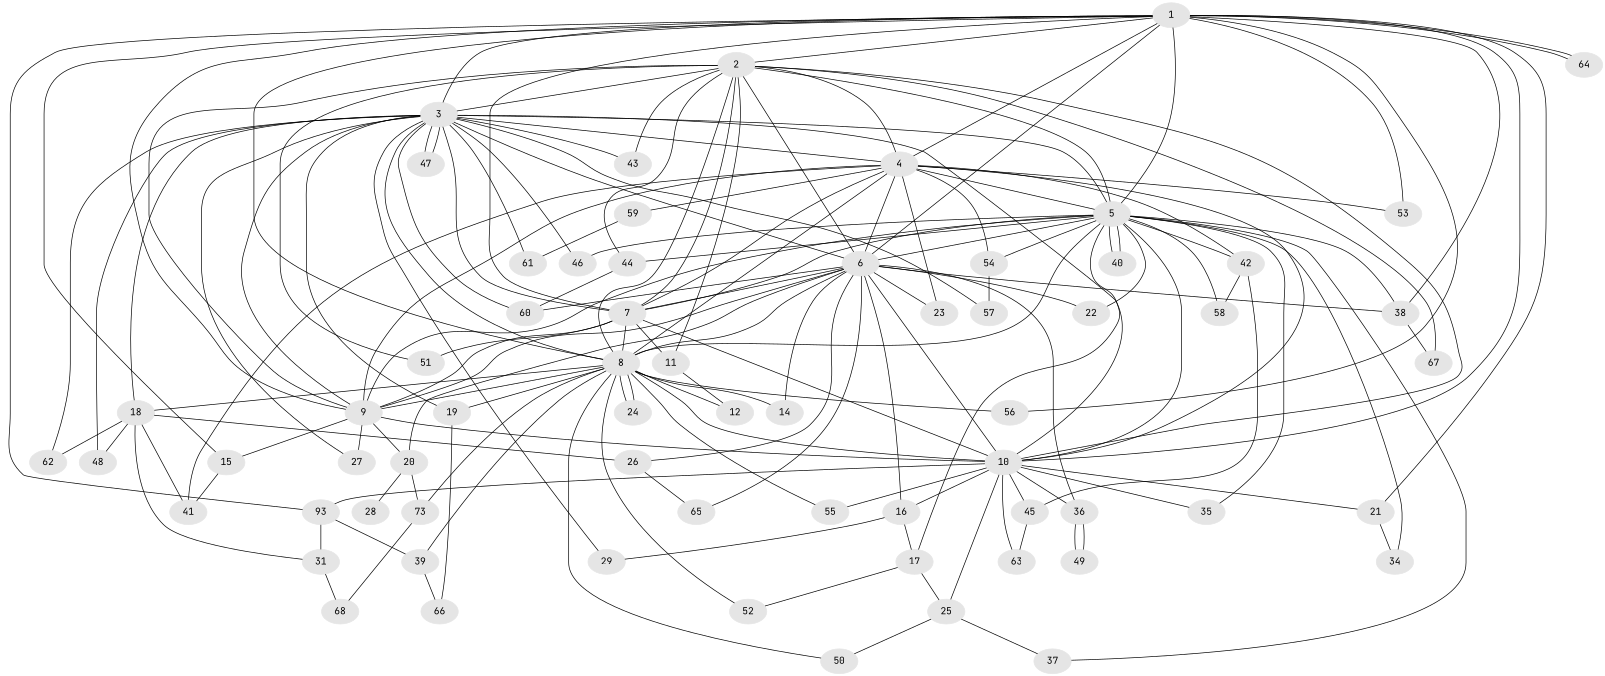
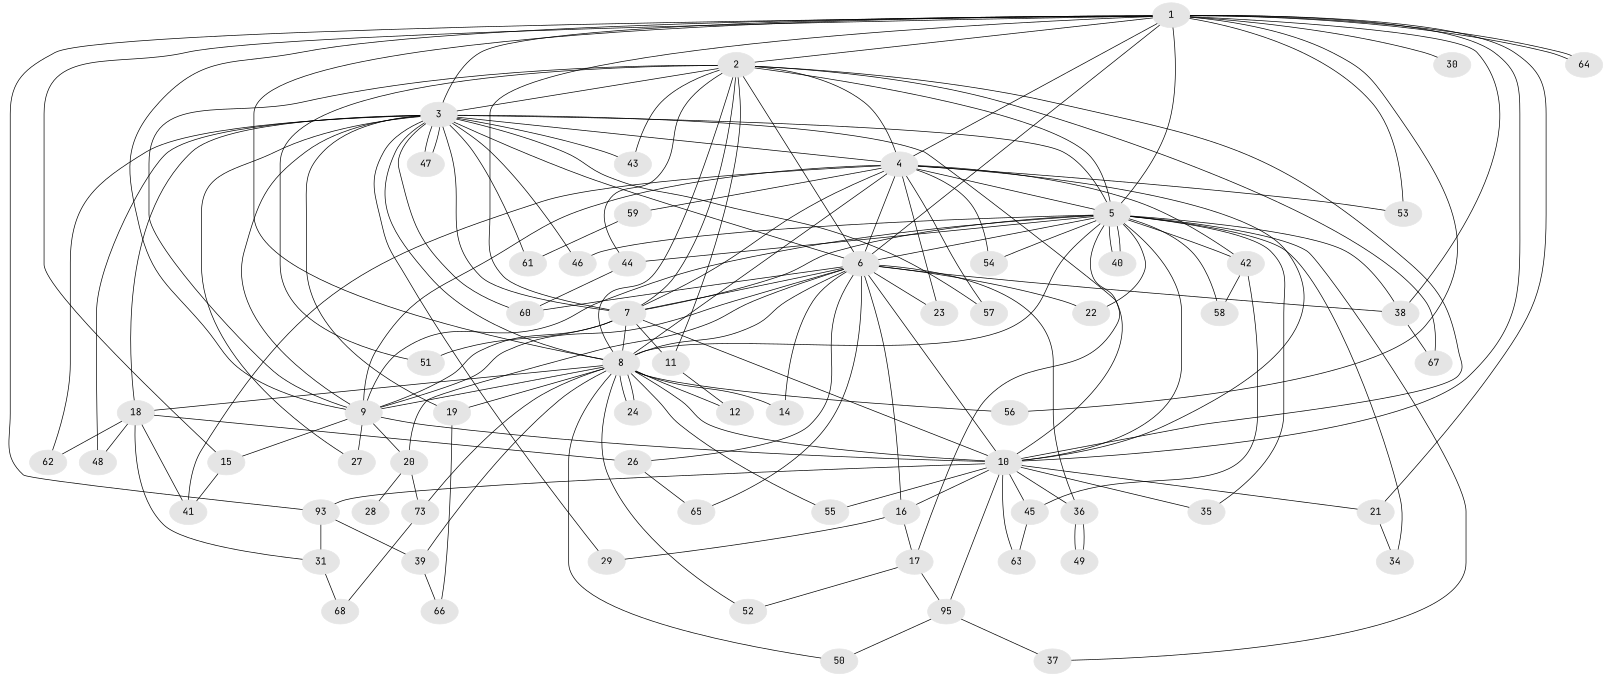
none -> (1452, 65)
(989, 293) -> (943, 240)
(946, 612) -> (946, 612)
